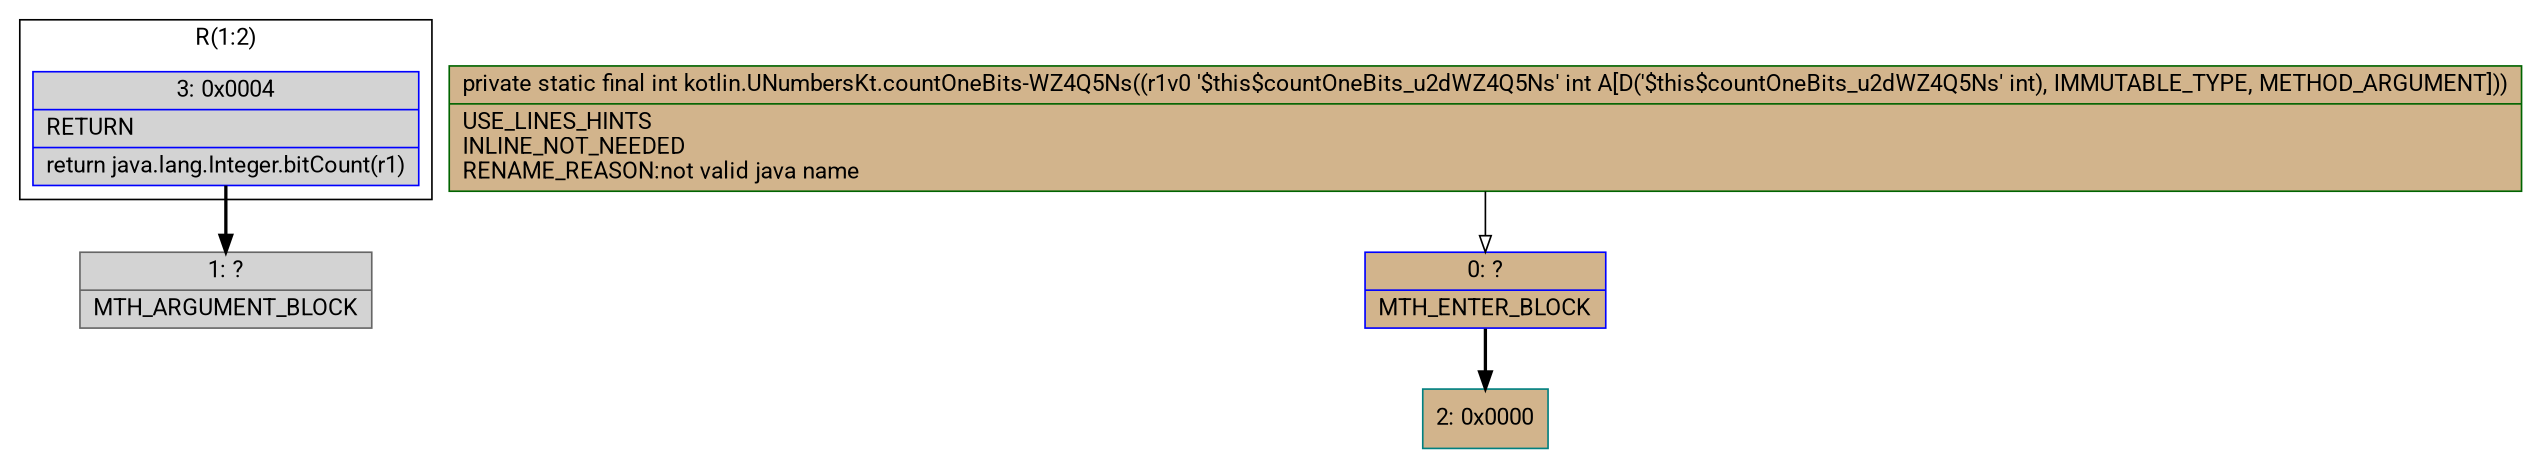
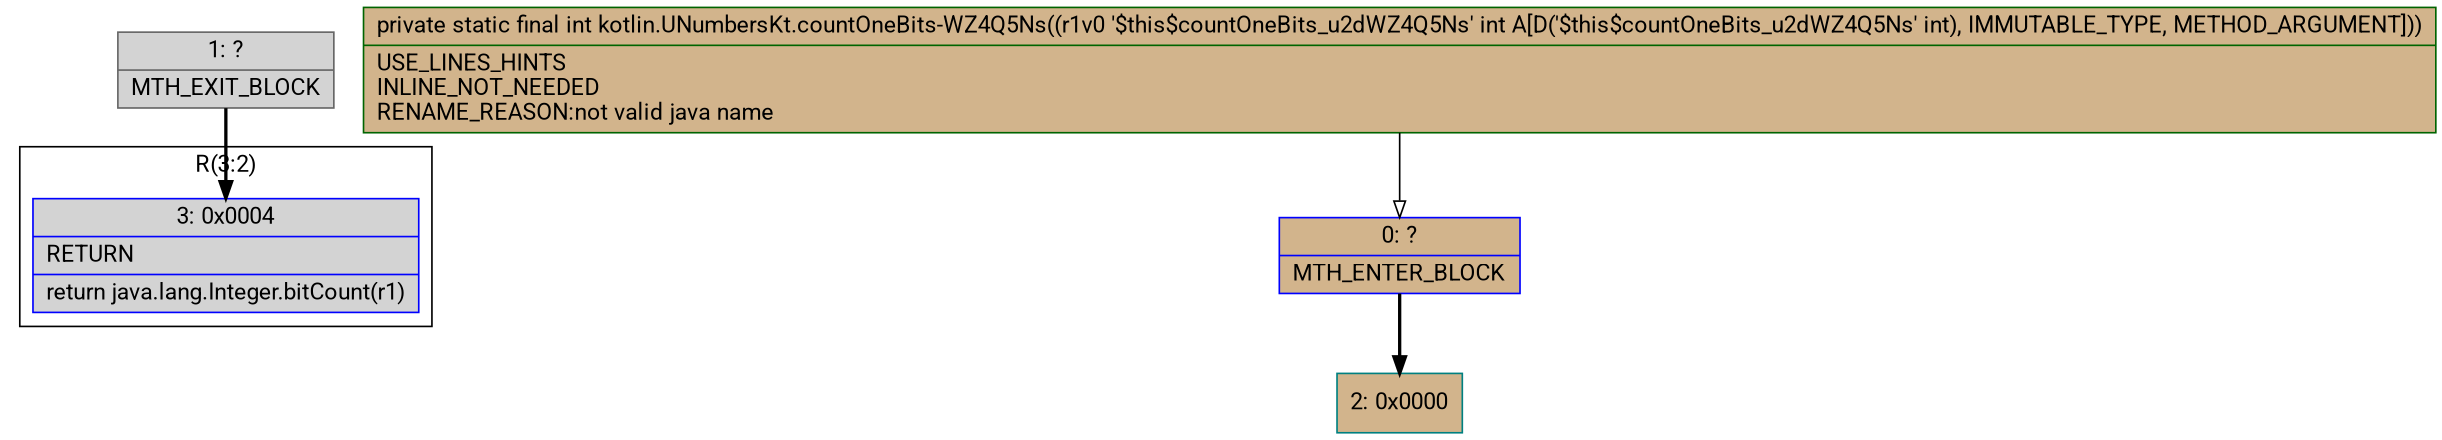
(226, 39) -> (226, 166)
(226, 210) -> (226, 136)
(226, 308) -> (226, 88)
